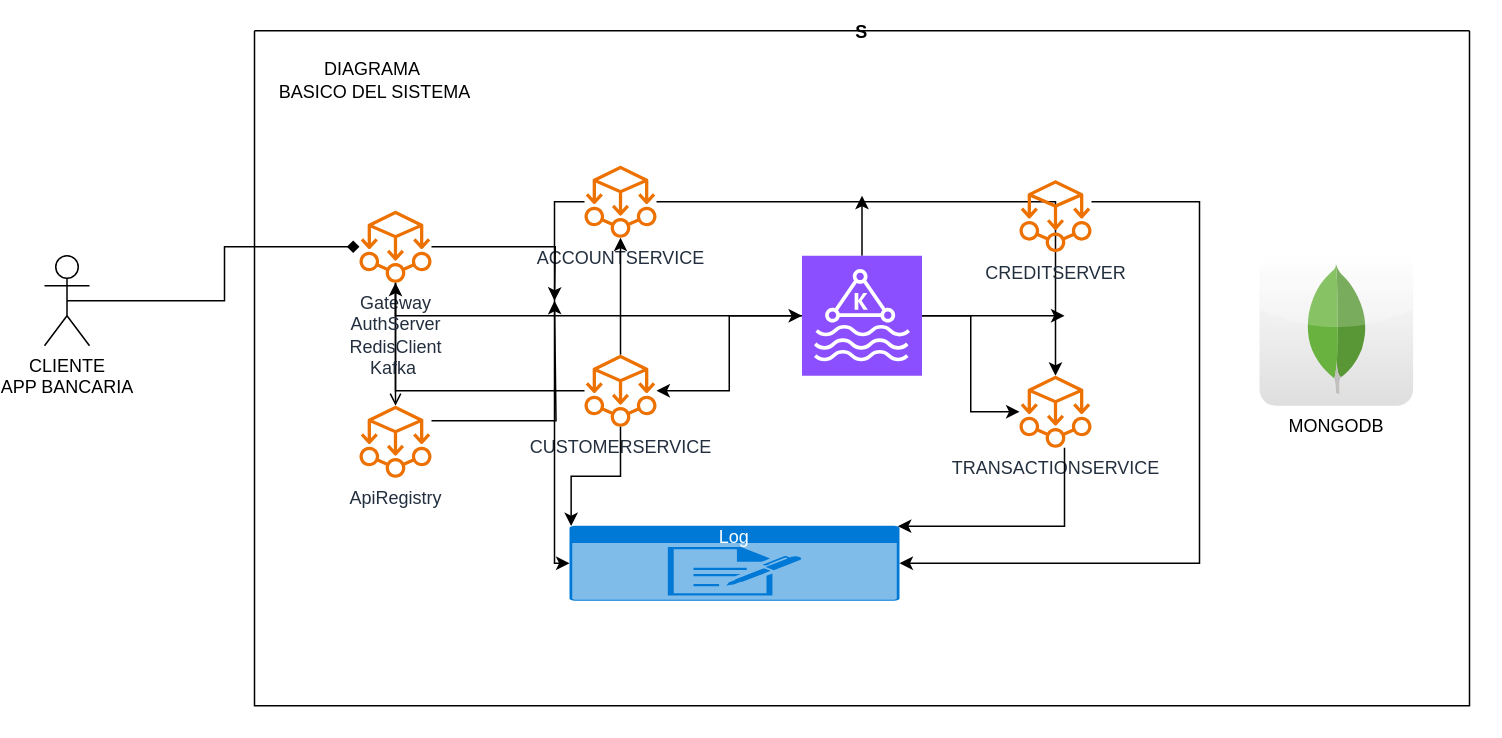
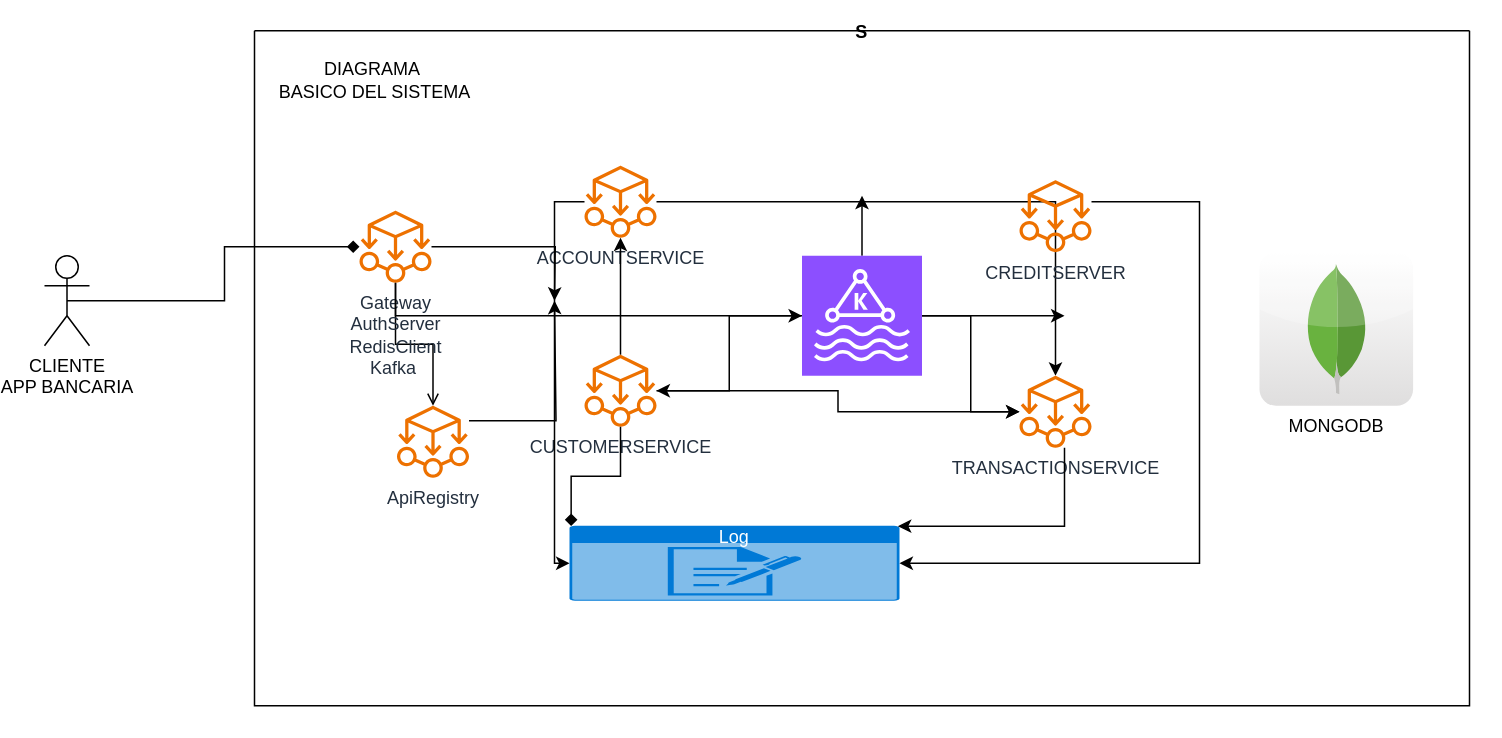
(491, 391) -> (839, 412)
(395, 442) -> (433, 442)
(571, 514) -> (571, 513)
